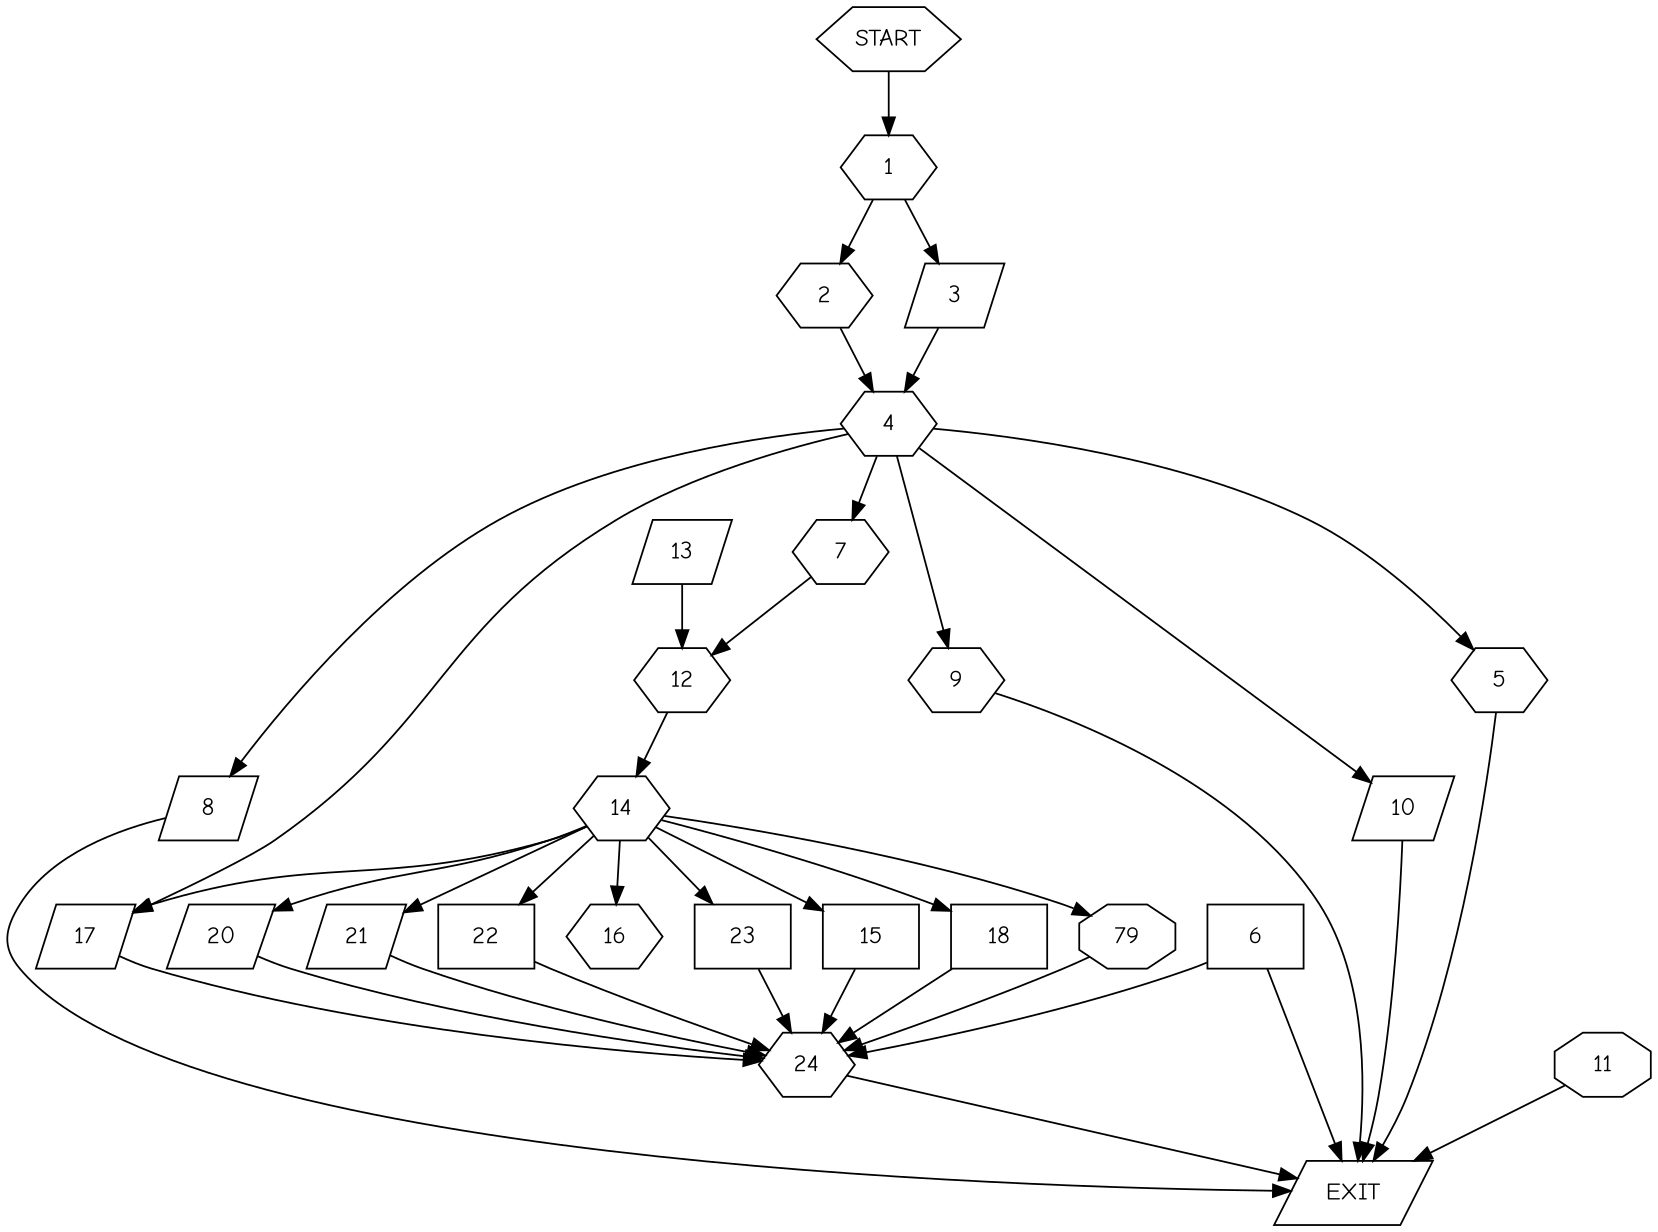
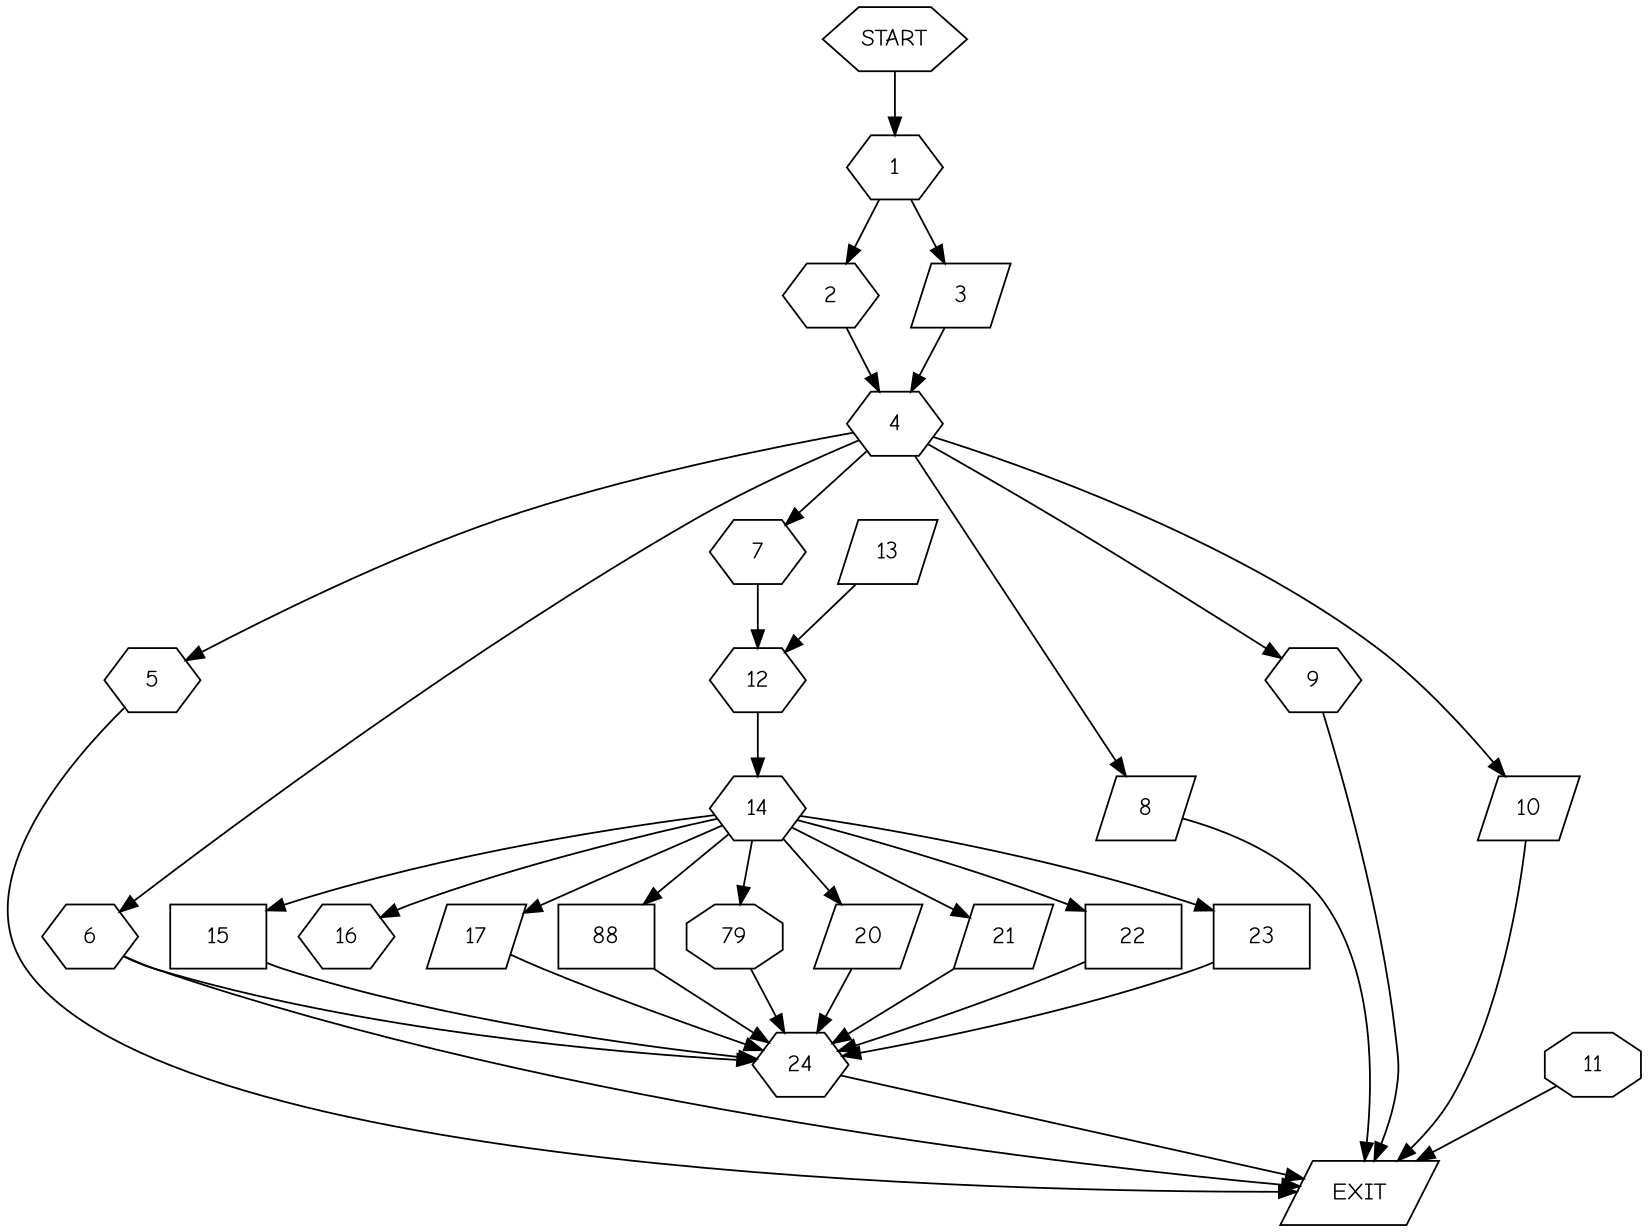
(477, 635) -> (484, 651)
(999, 937) -> (606, 937)
(1256, 937) -> (90, 937)
